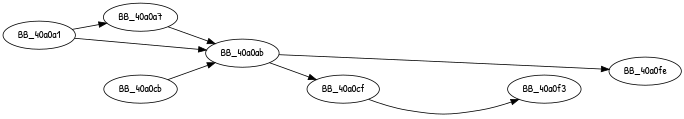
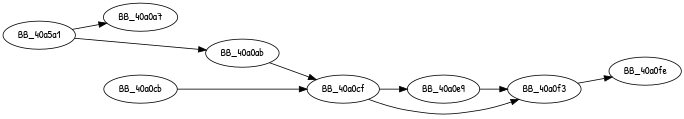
(188, 34) -> none
(39, 35) -> (39, 35)
(440, 62) -> (591, 81)
(188, 73) -> (238, 89)
none -> (444, 89)
